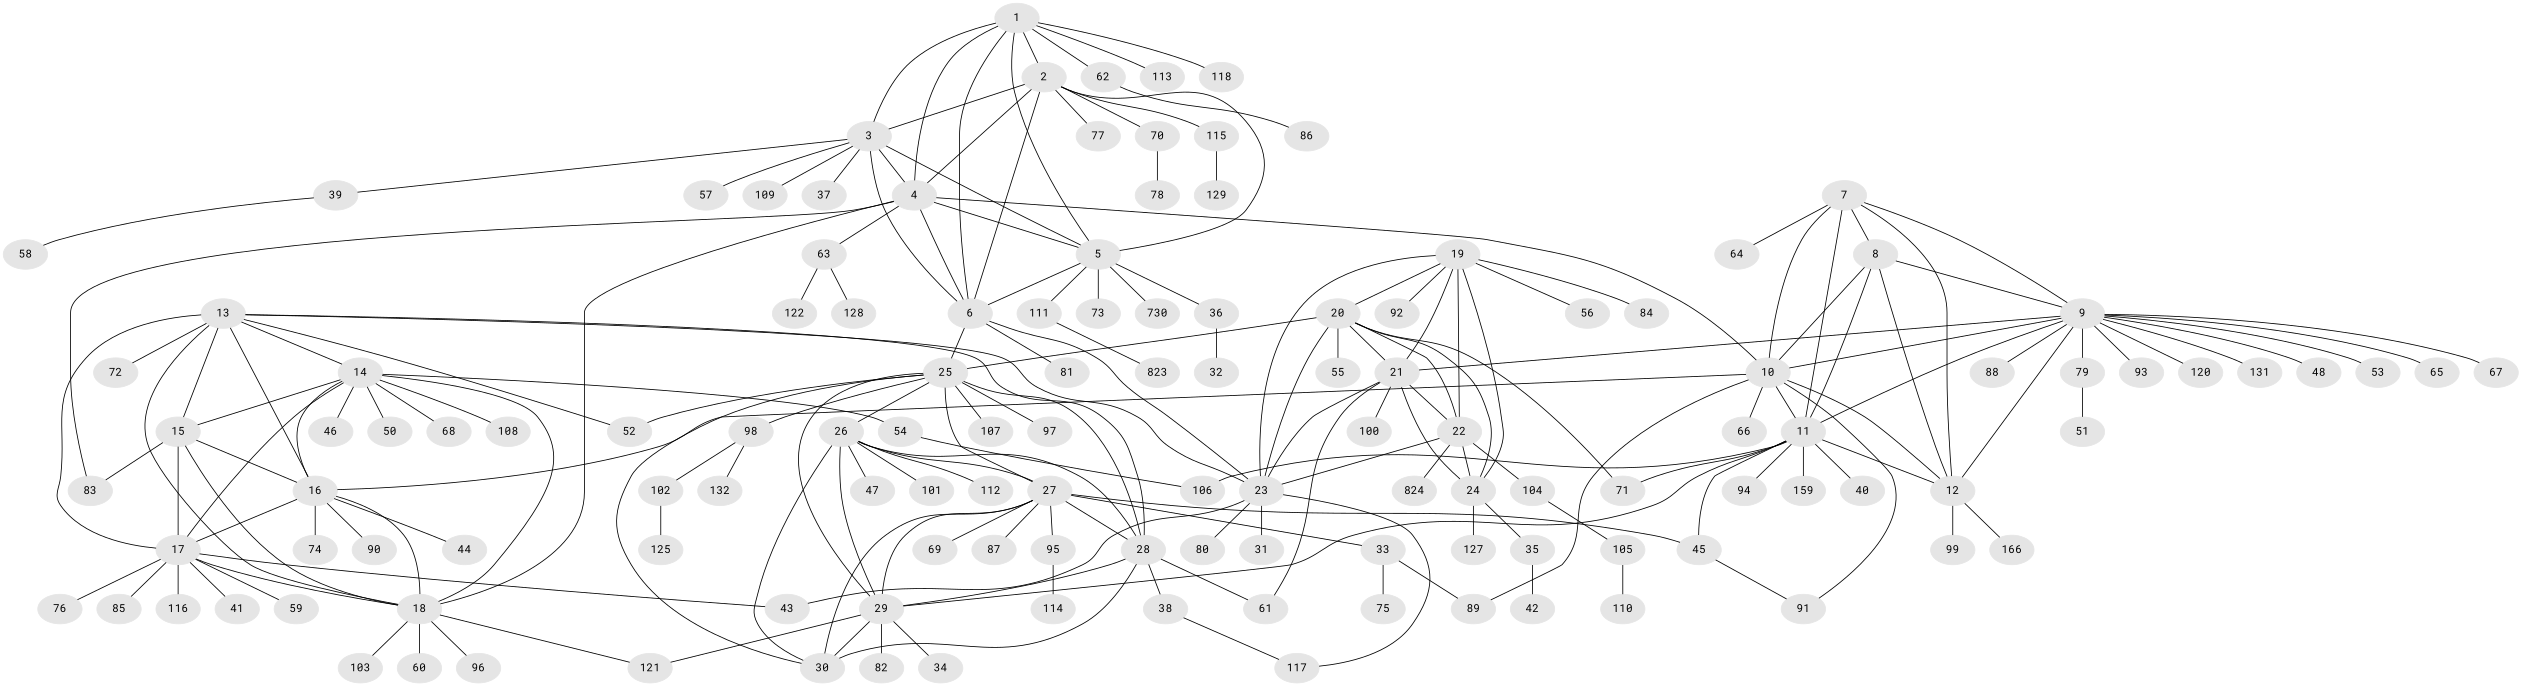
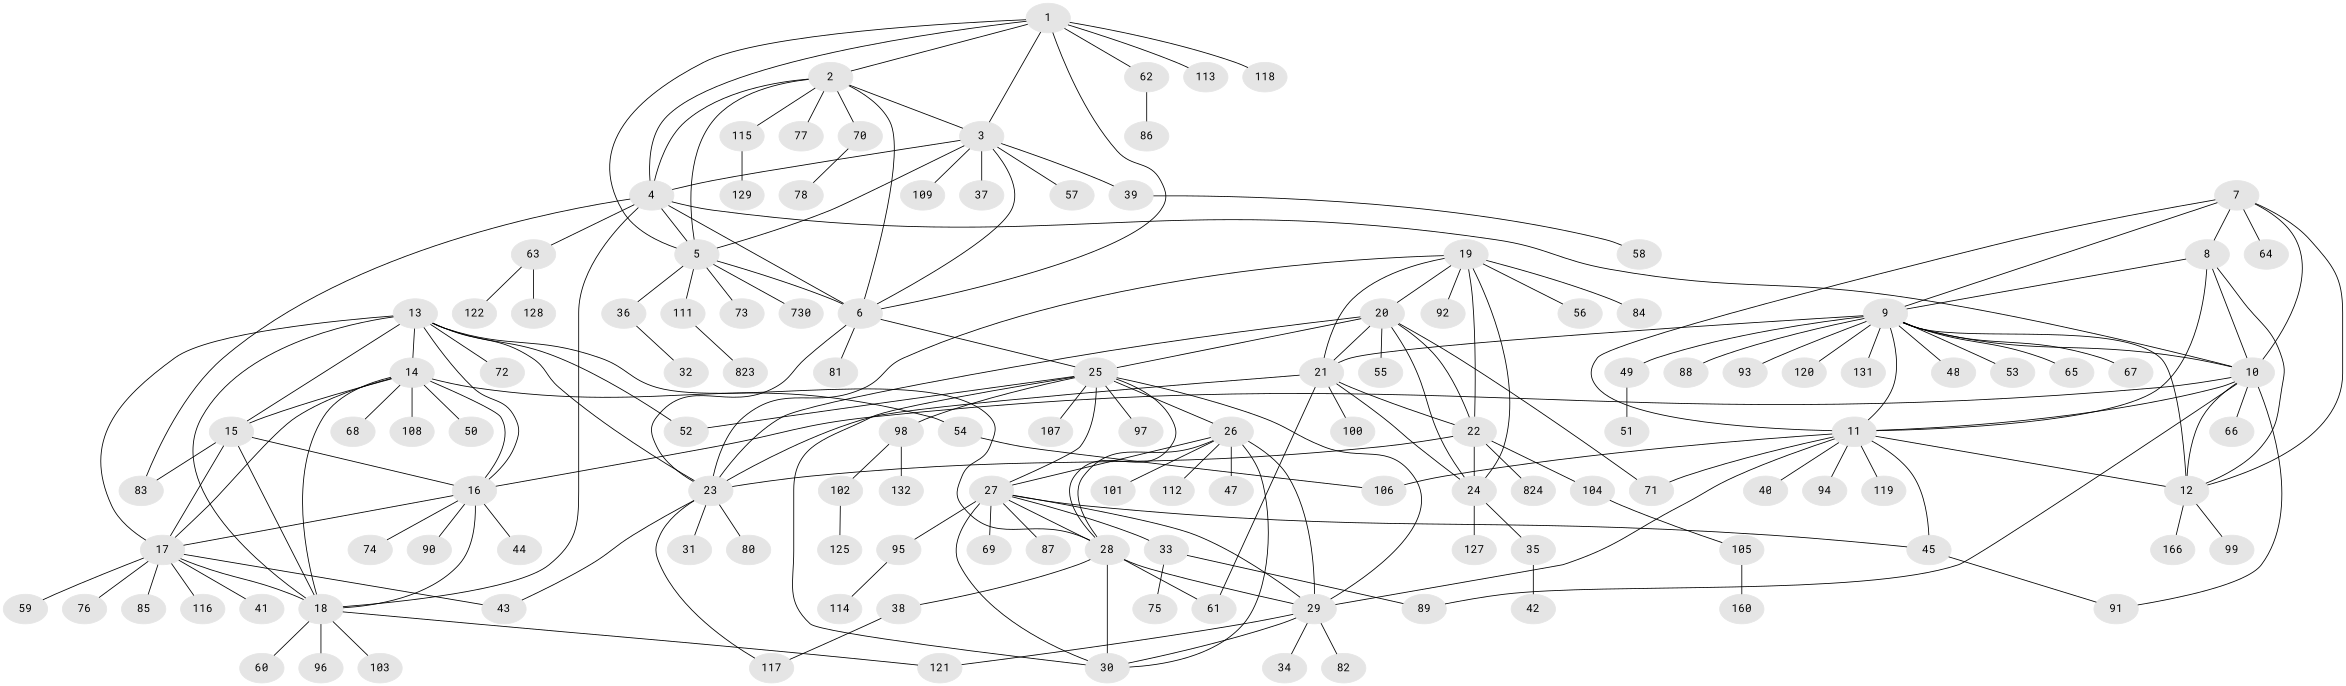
(2082, 373) -> (1627, 373)
(331, 432) -> none
(1803, 491) -> (1884, 491)
(1623, 609) -> (1742, 609)
